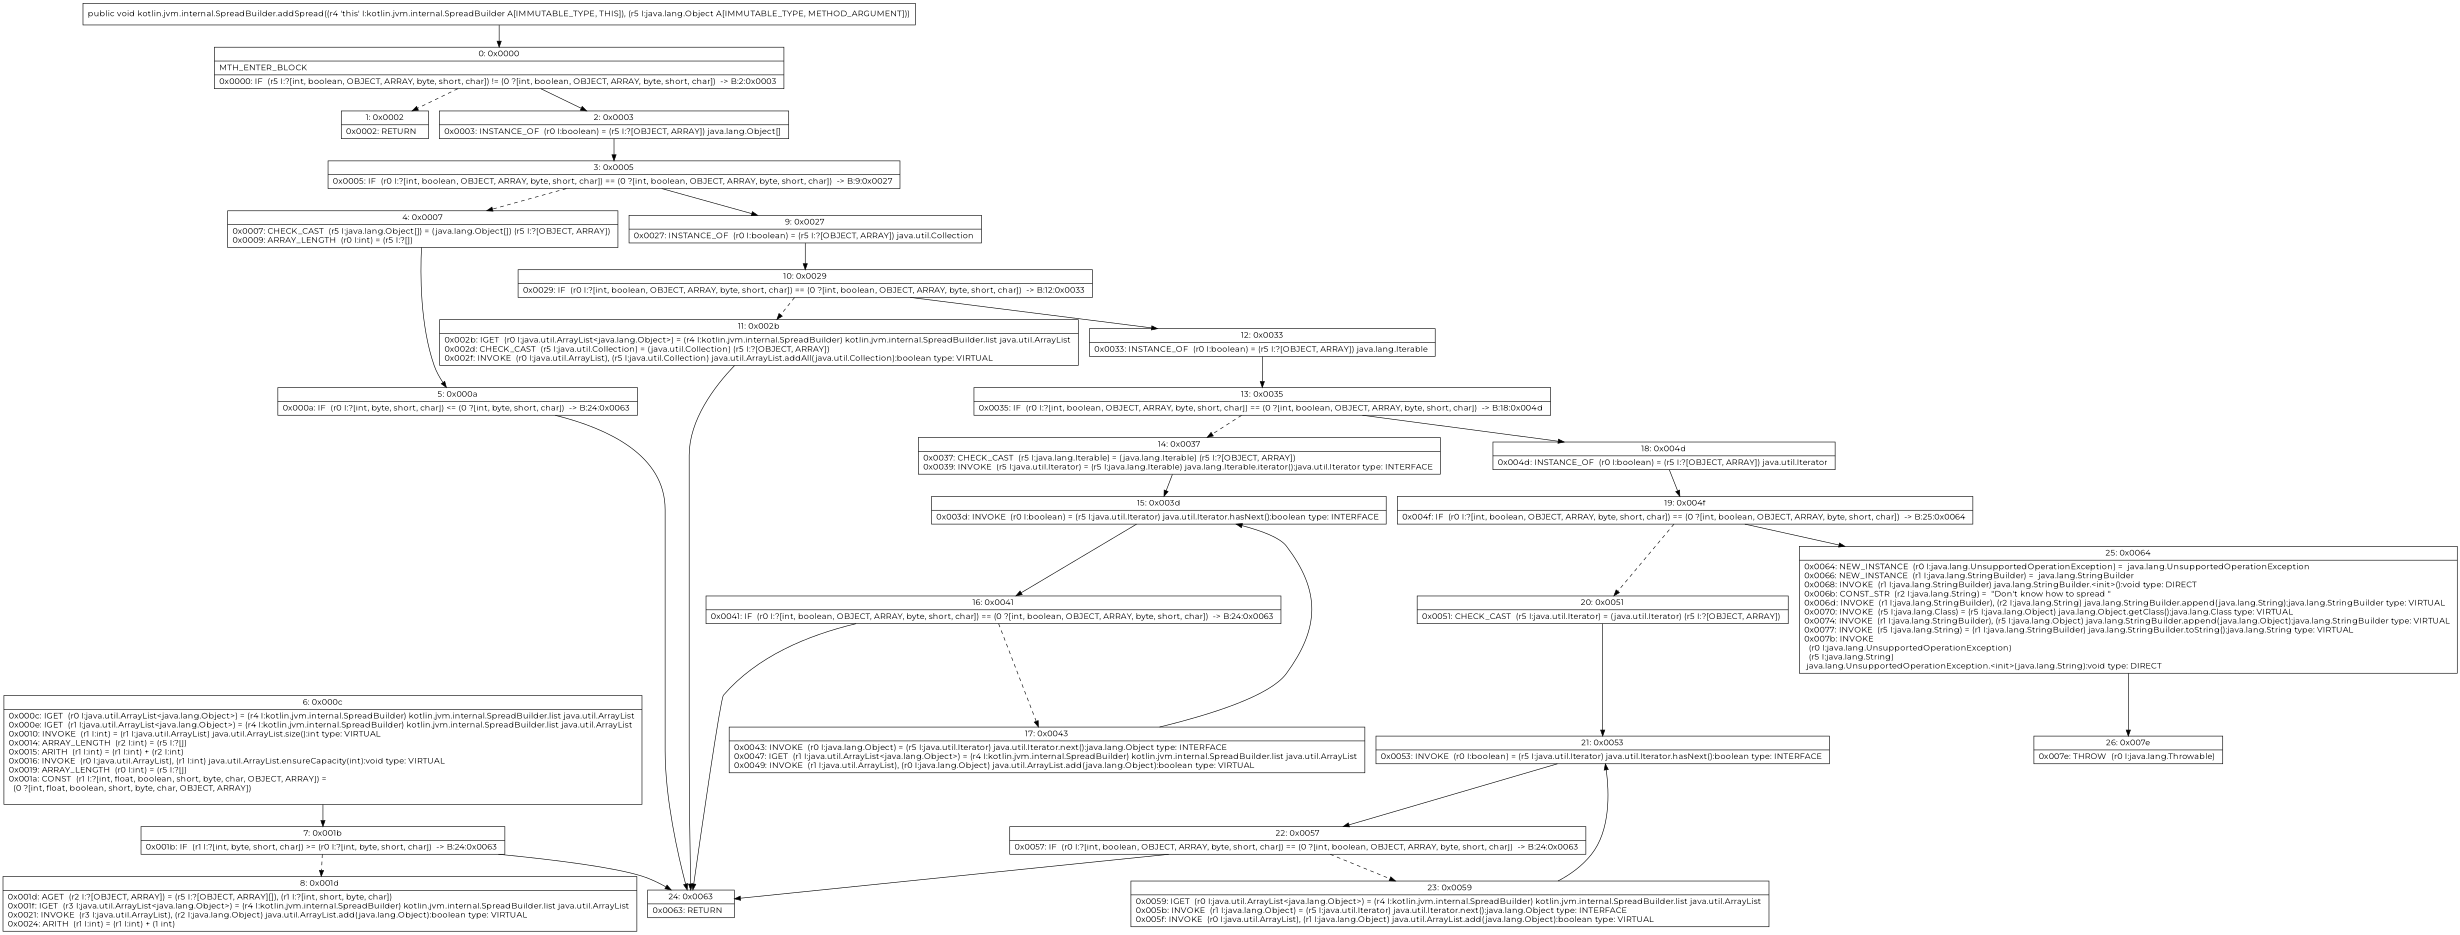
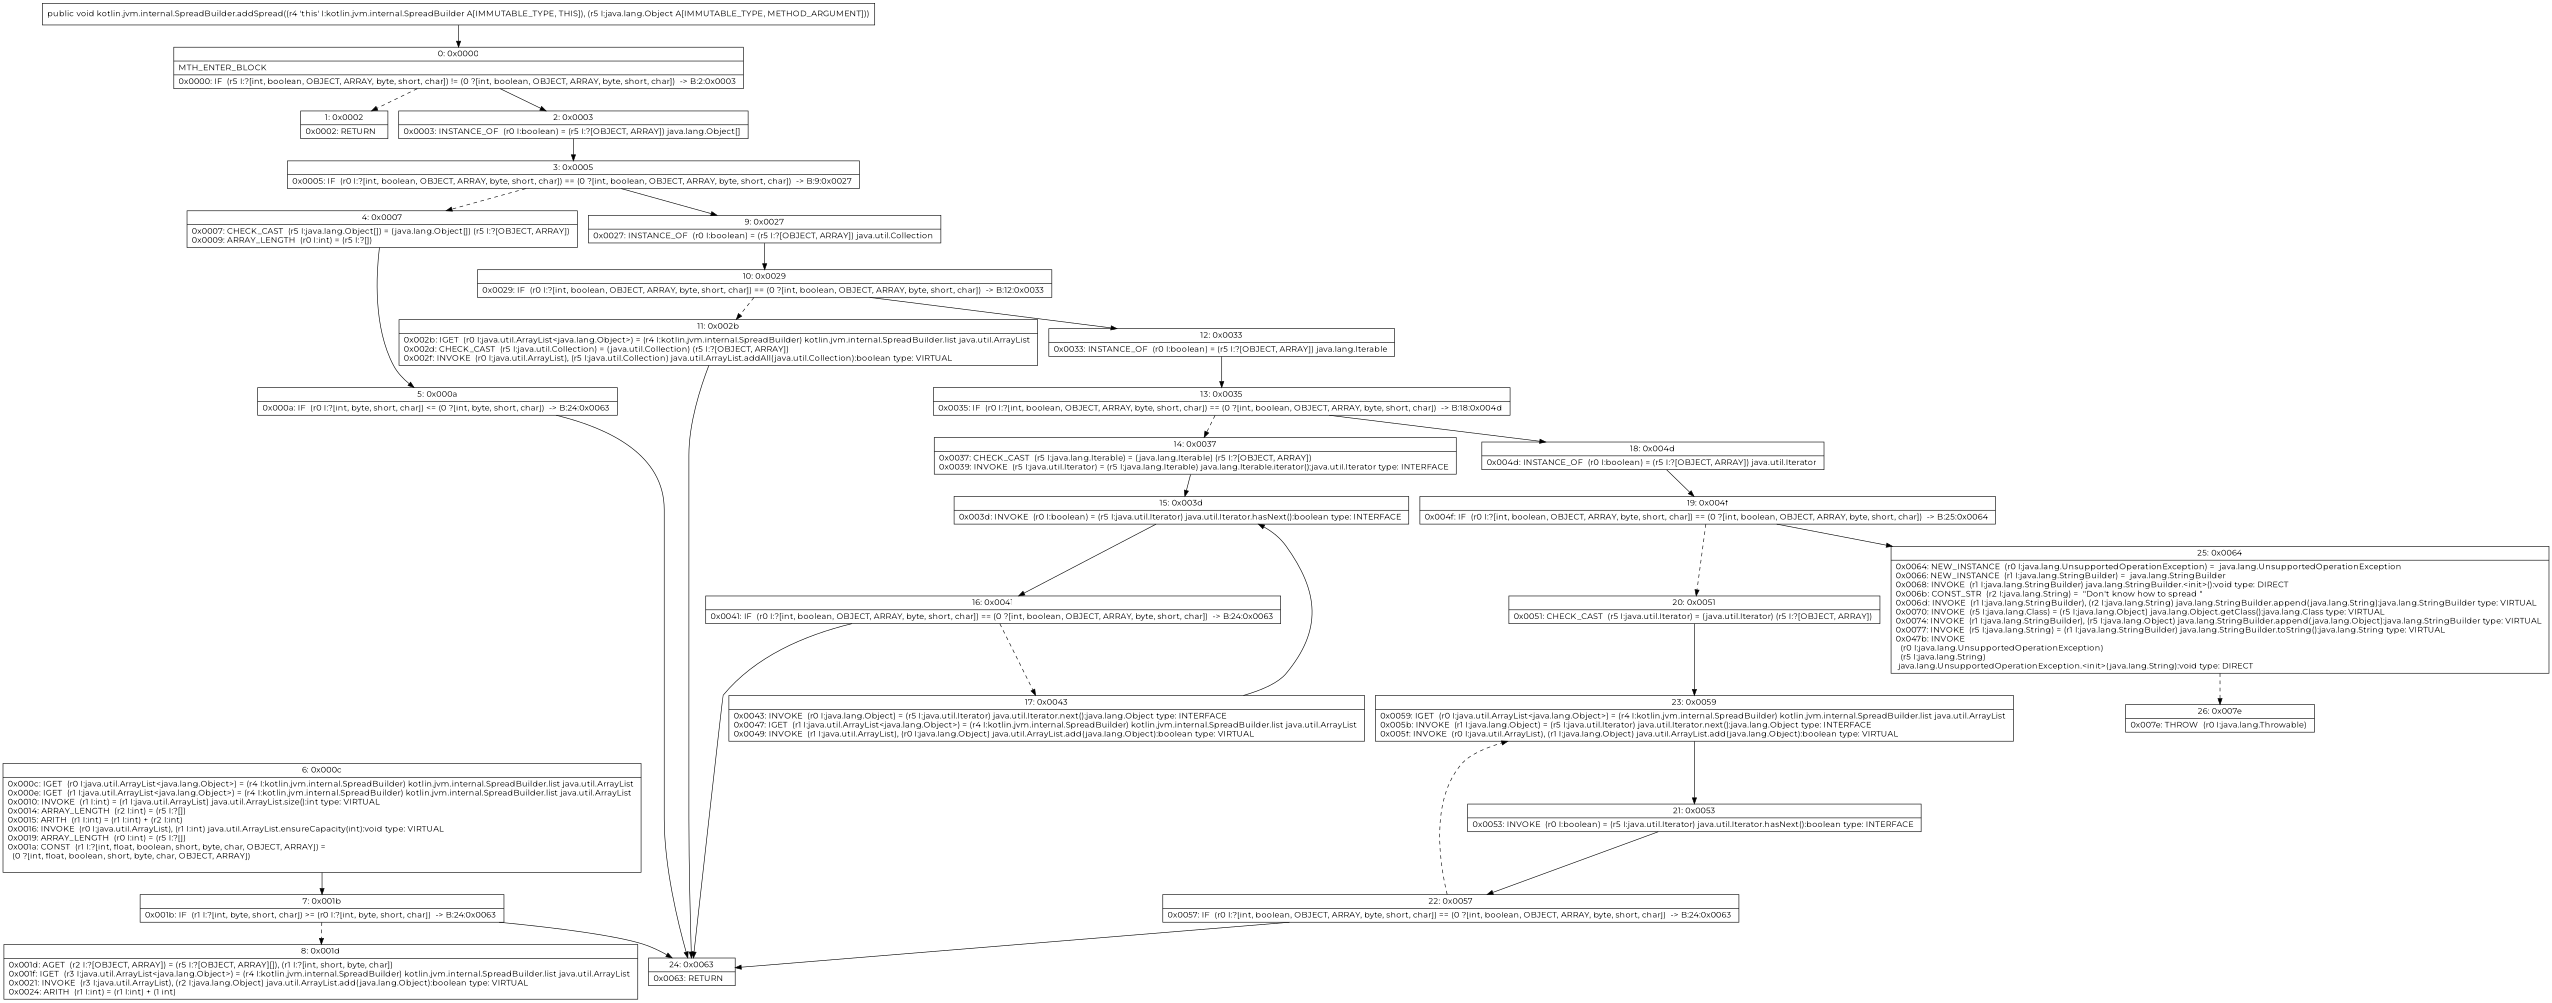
(1841, 639) -> (1933, 639)
(1603, 677) -> (1694, 657)
(2128, 702) -> (2220, 686)
